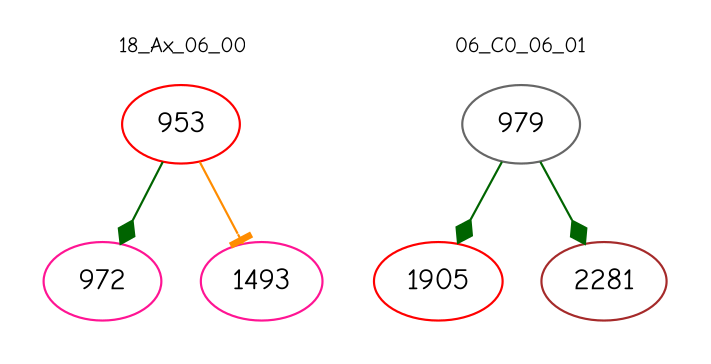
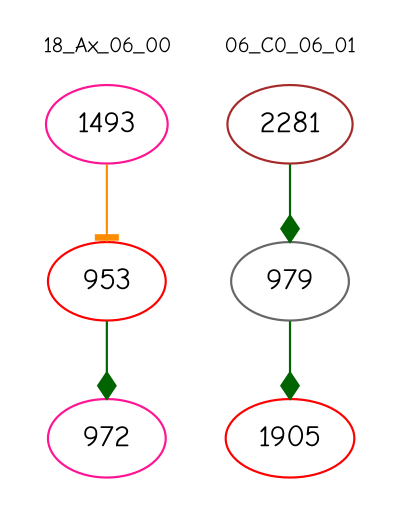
(556, 191) -> (290, 190)
(219, 198) -> (107, 198)
